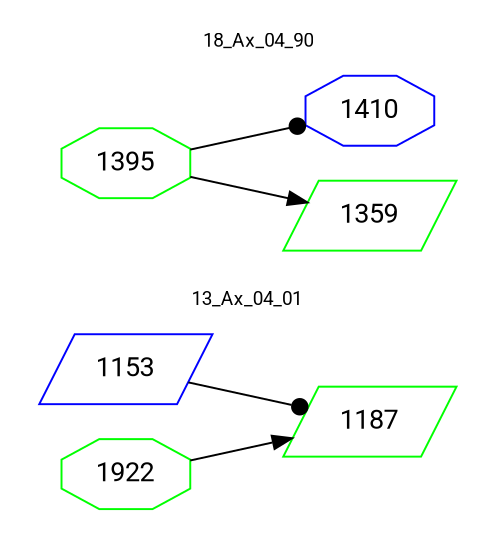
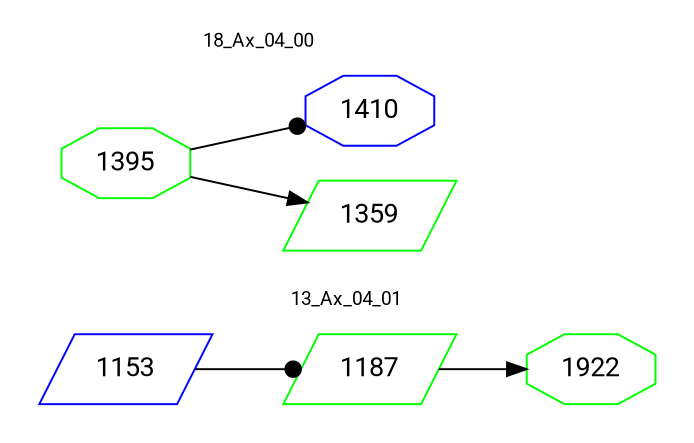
(259, 42) -> (259, 42)
(231, 451) -> (473, 369)
